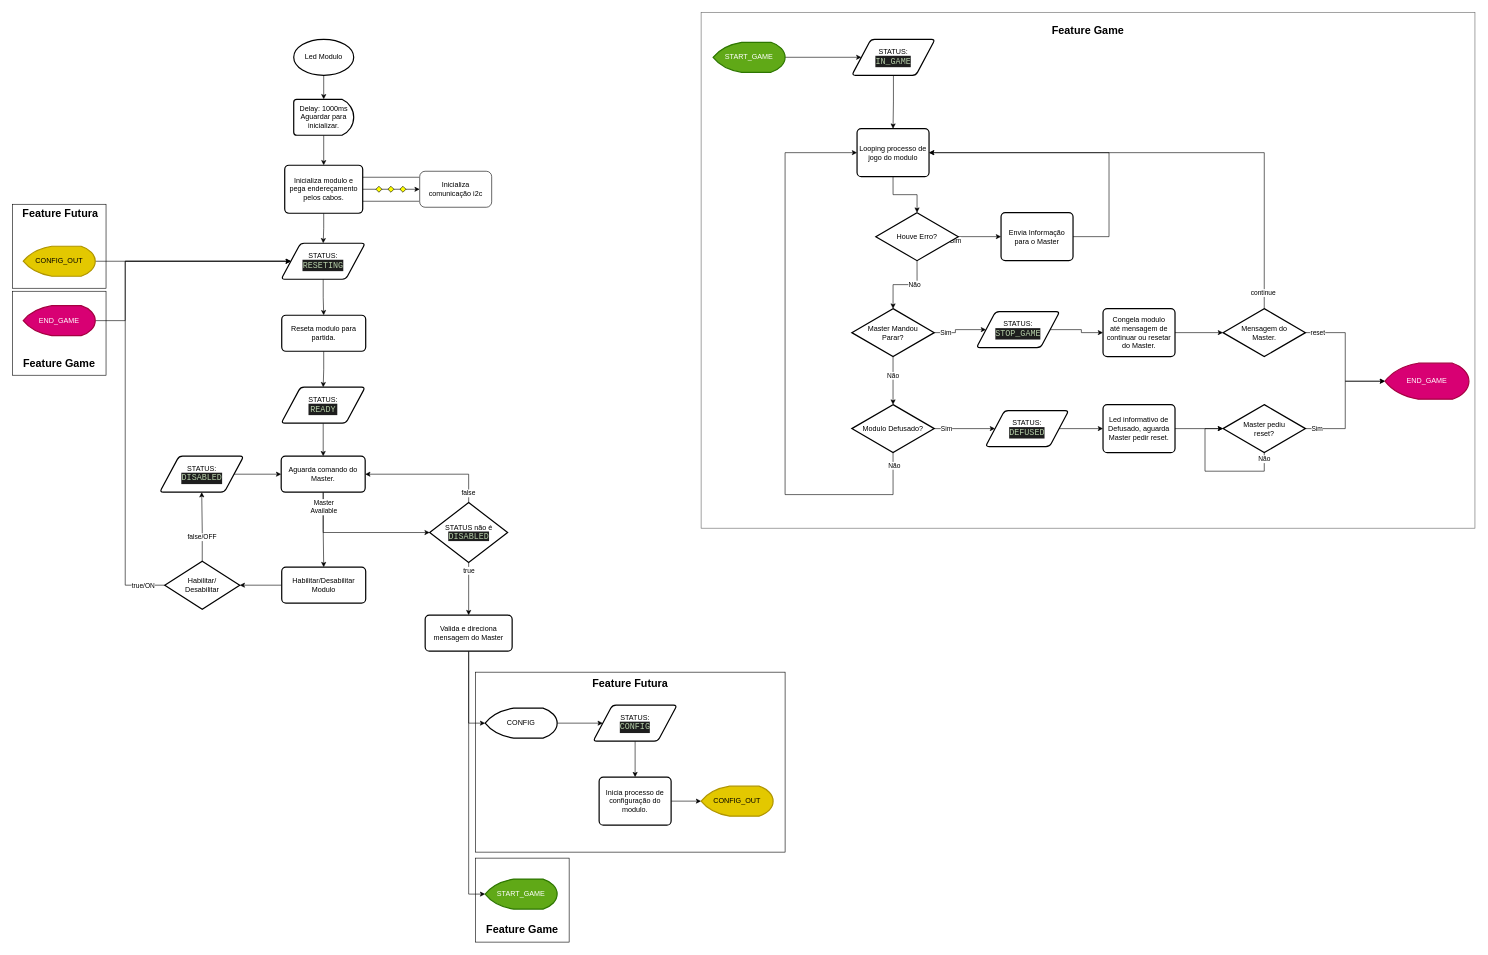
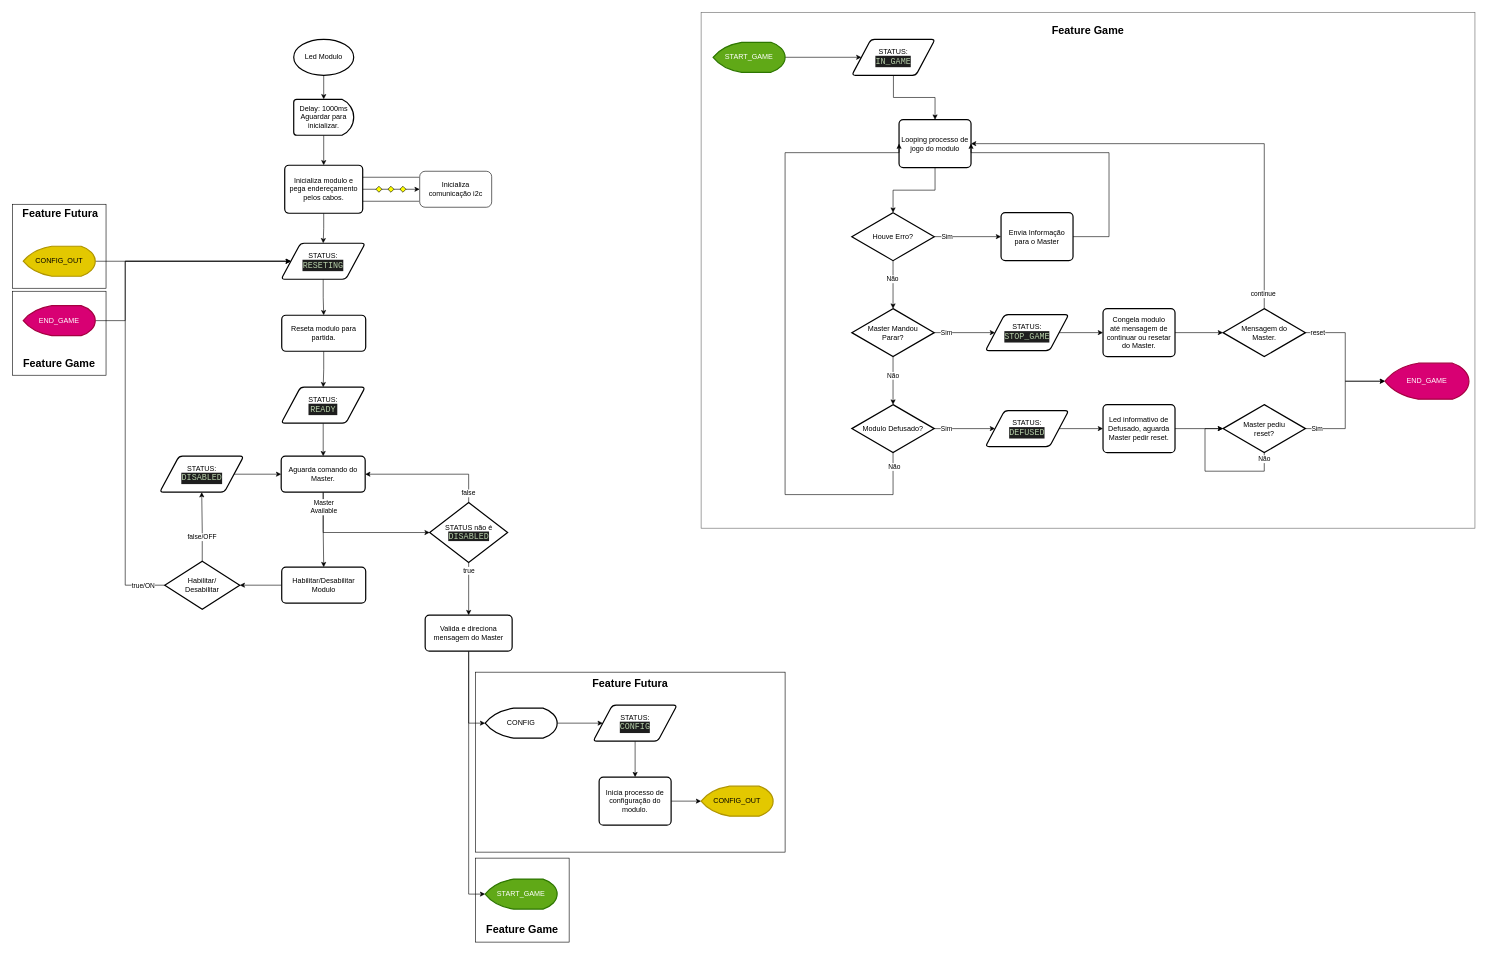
(893, 153) -> (935, 144)
(917, 237) -> (893, 237)
(1018, 330) -> (1027, 333)
